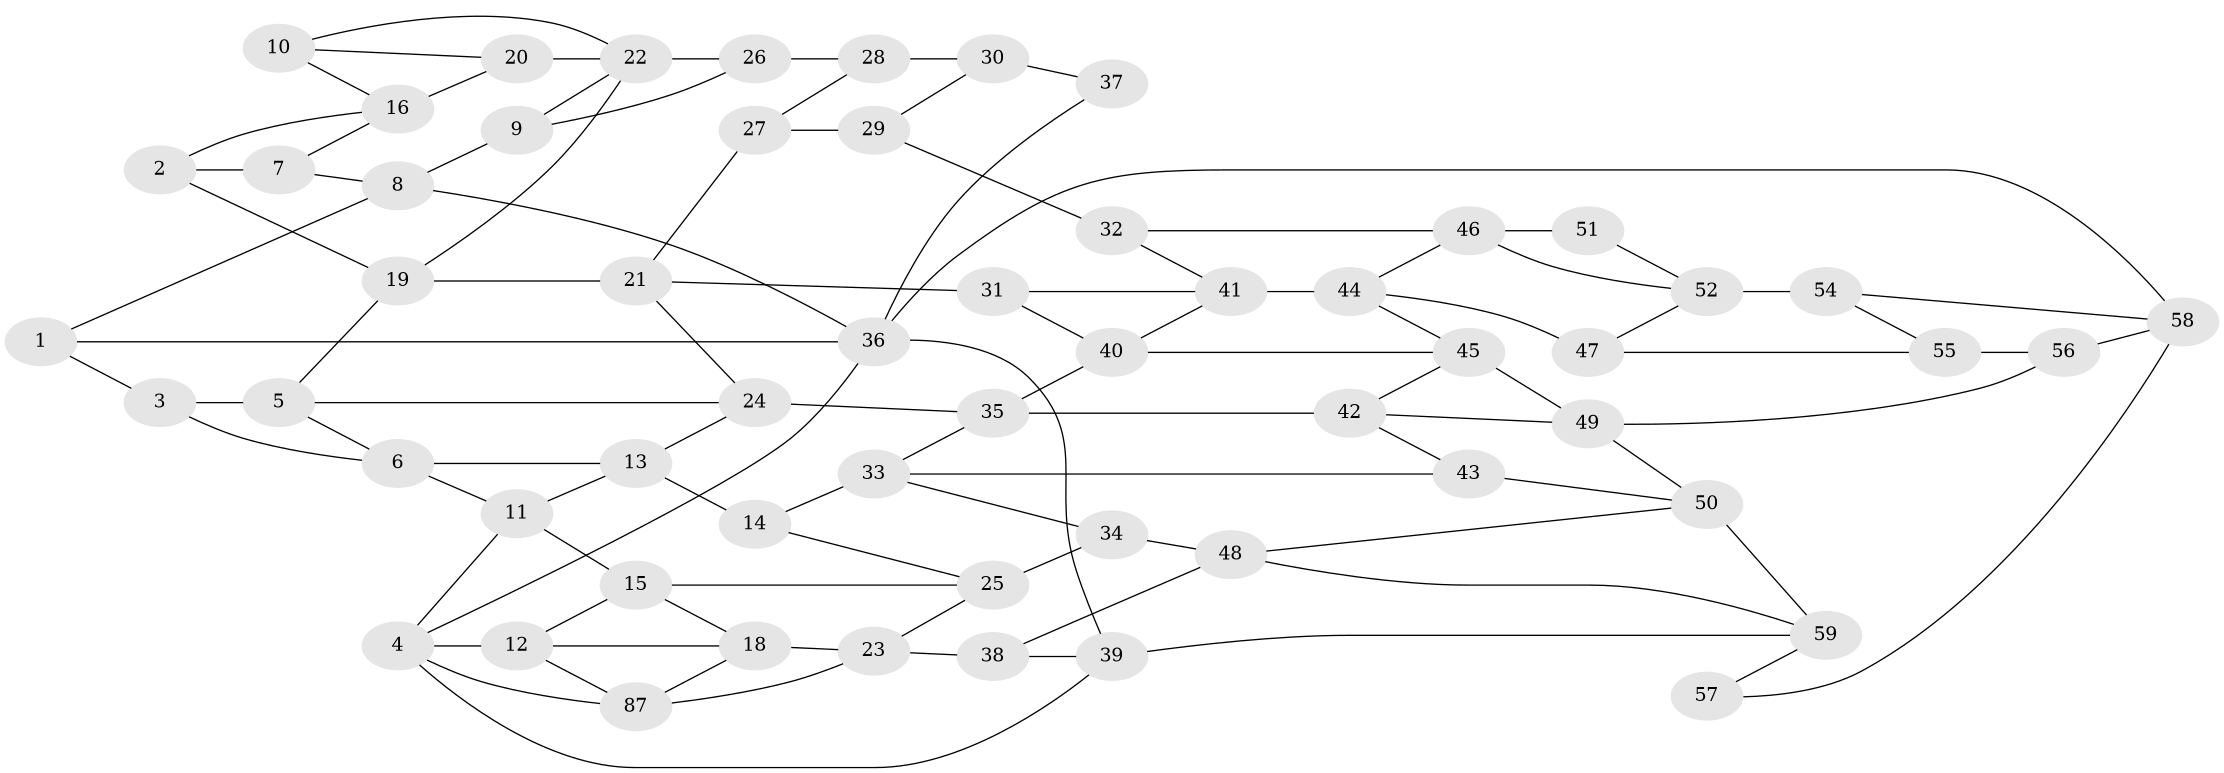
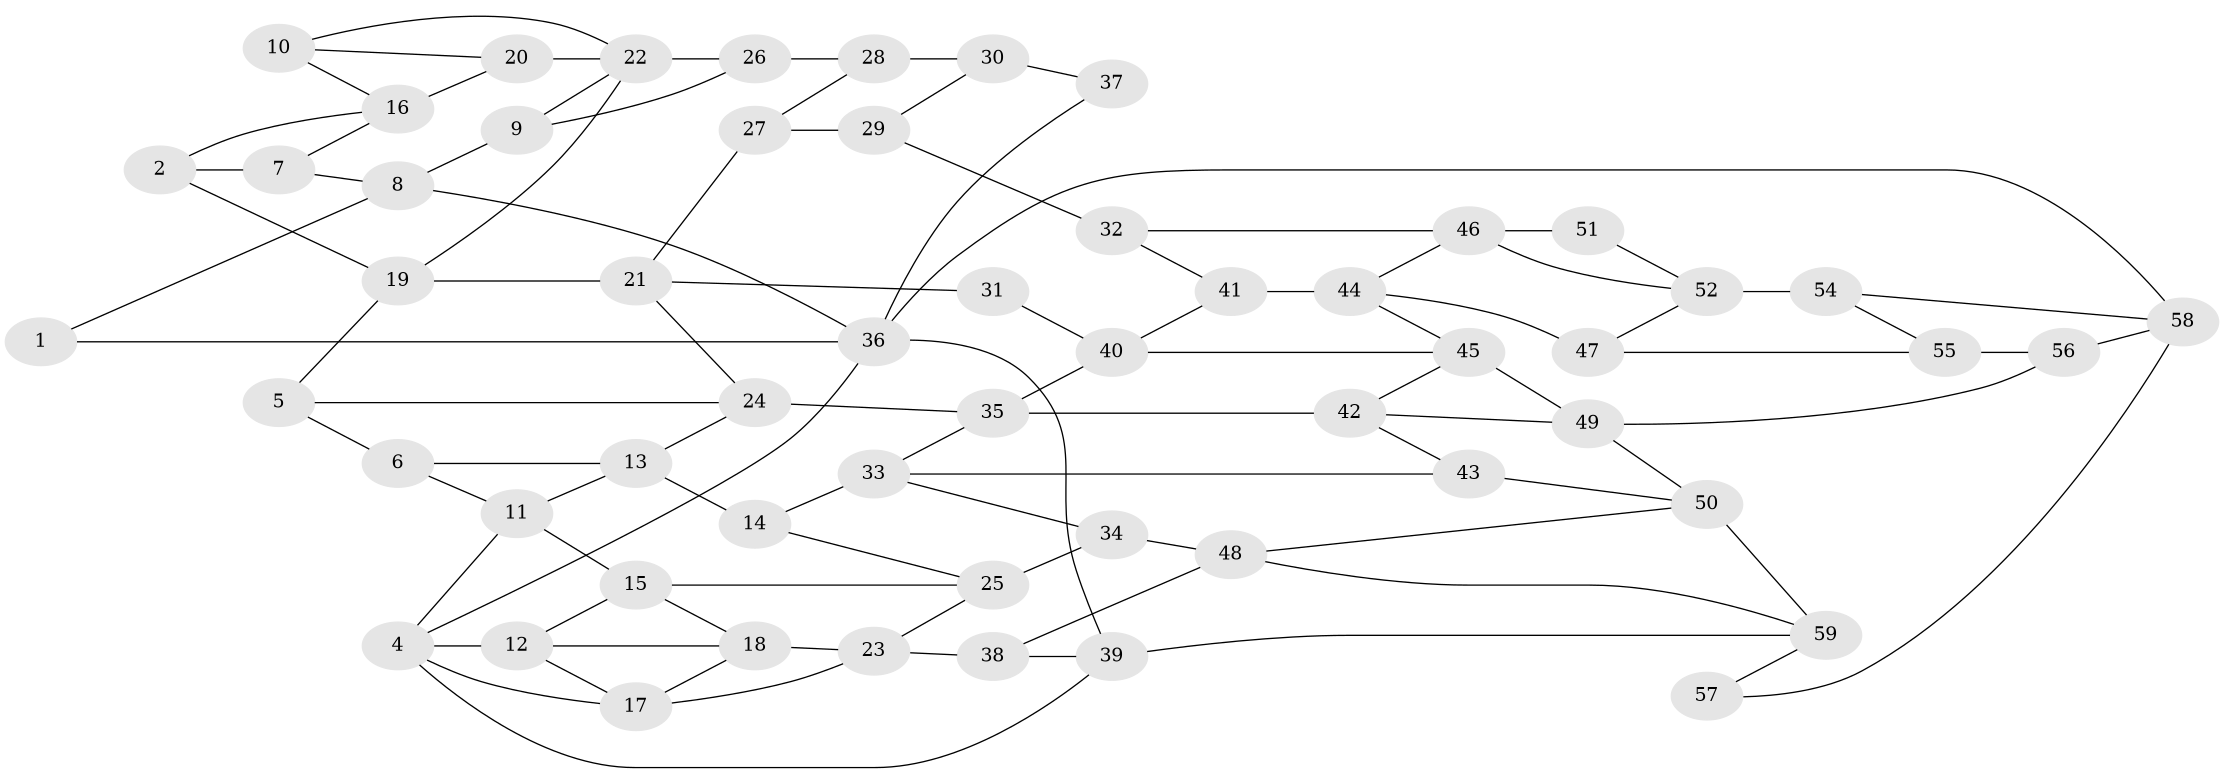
(1112, 292) -> none
(160, 403) -> none
(636, 707) -> (636, 707)
